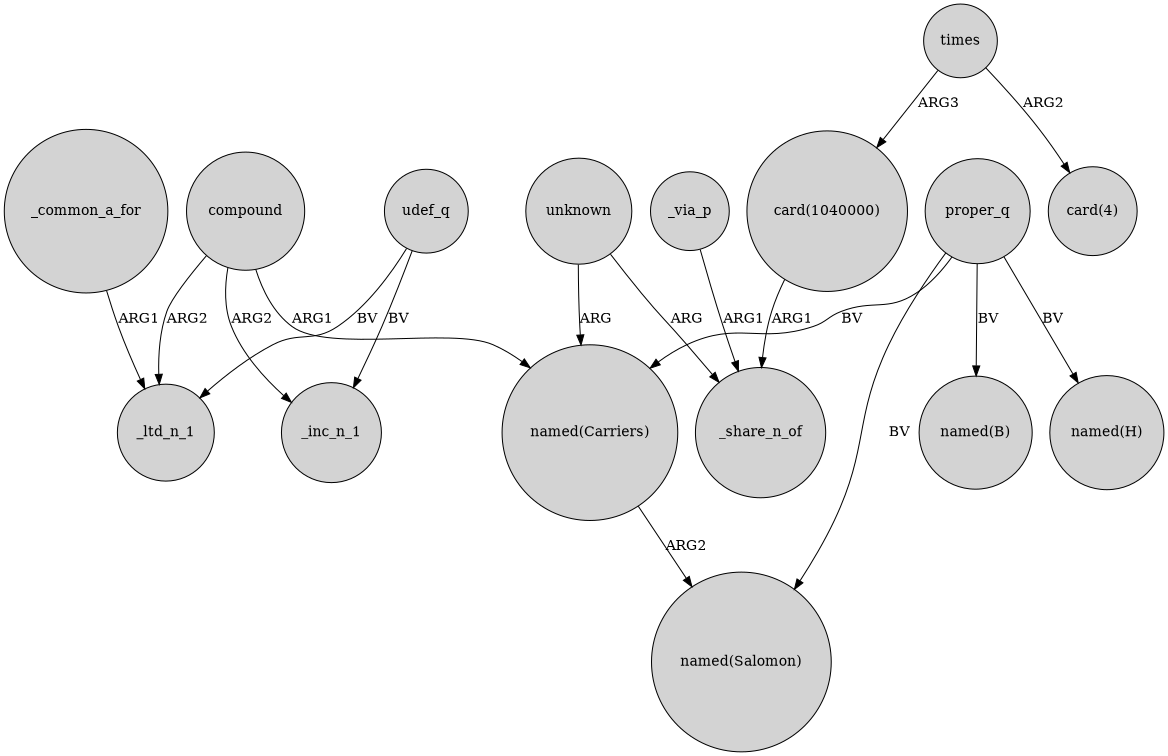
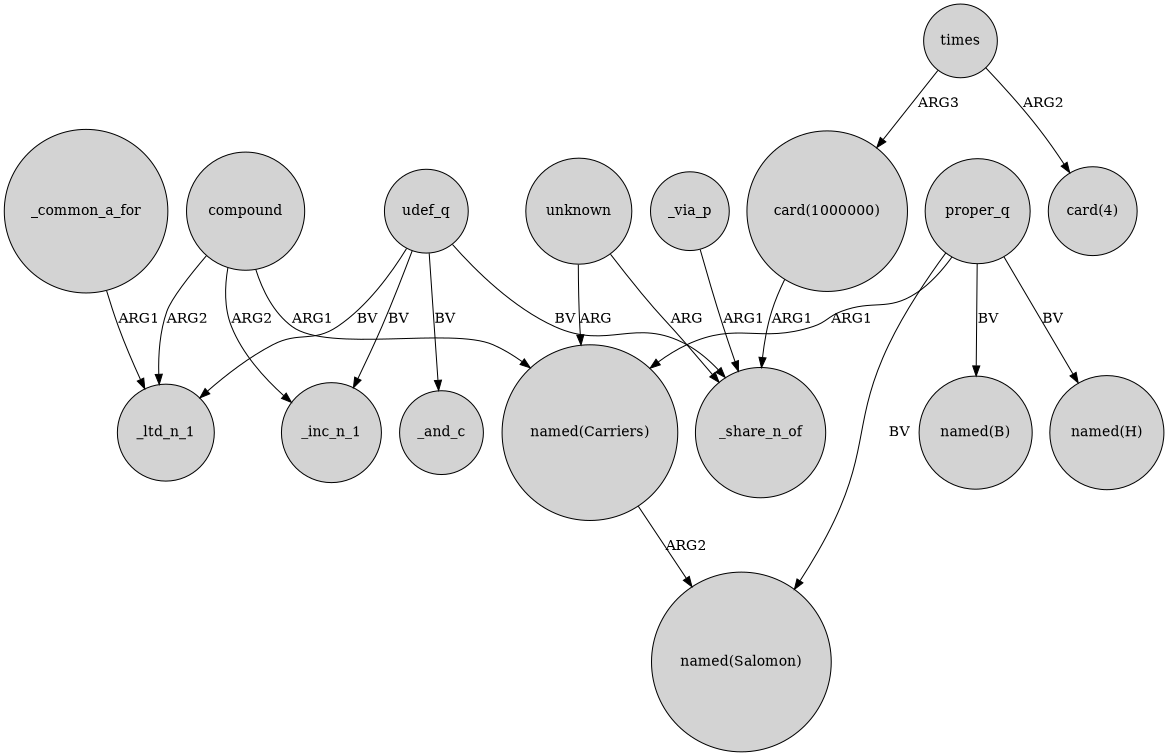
(827, 211) -> (827, 211)
(852, 319) -> (852, 319)
none -> (568, 331)
none -> (441, 433)
